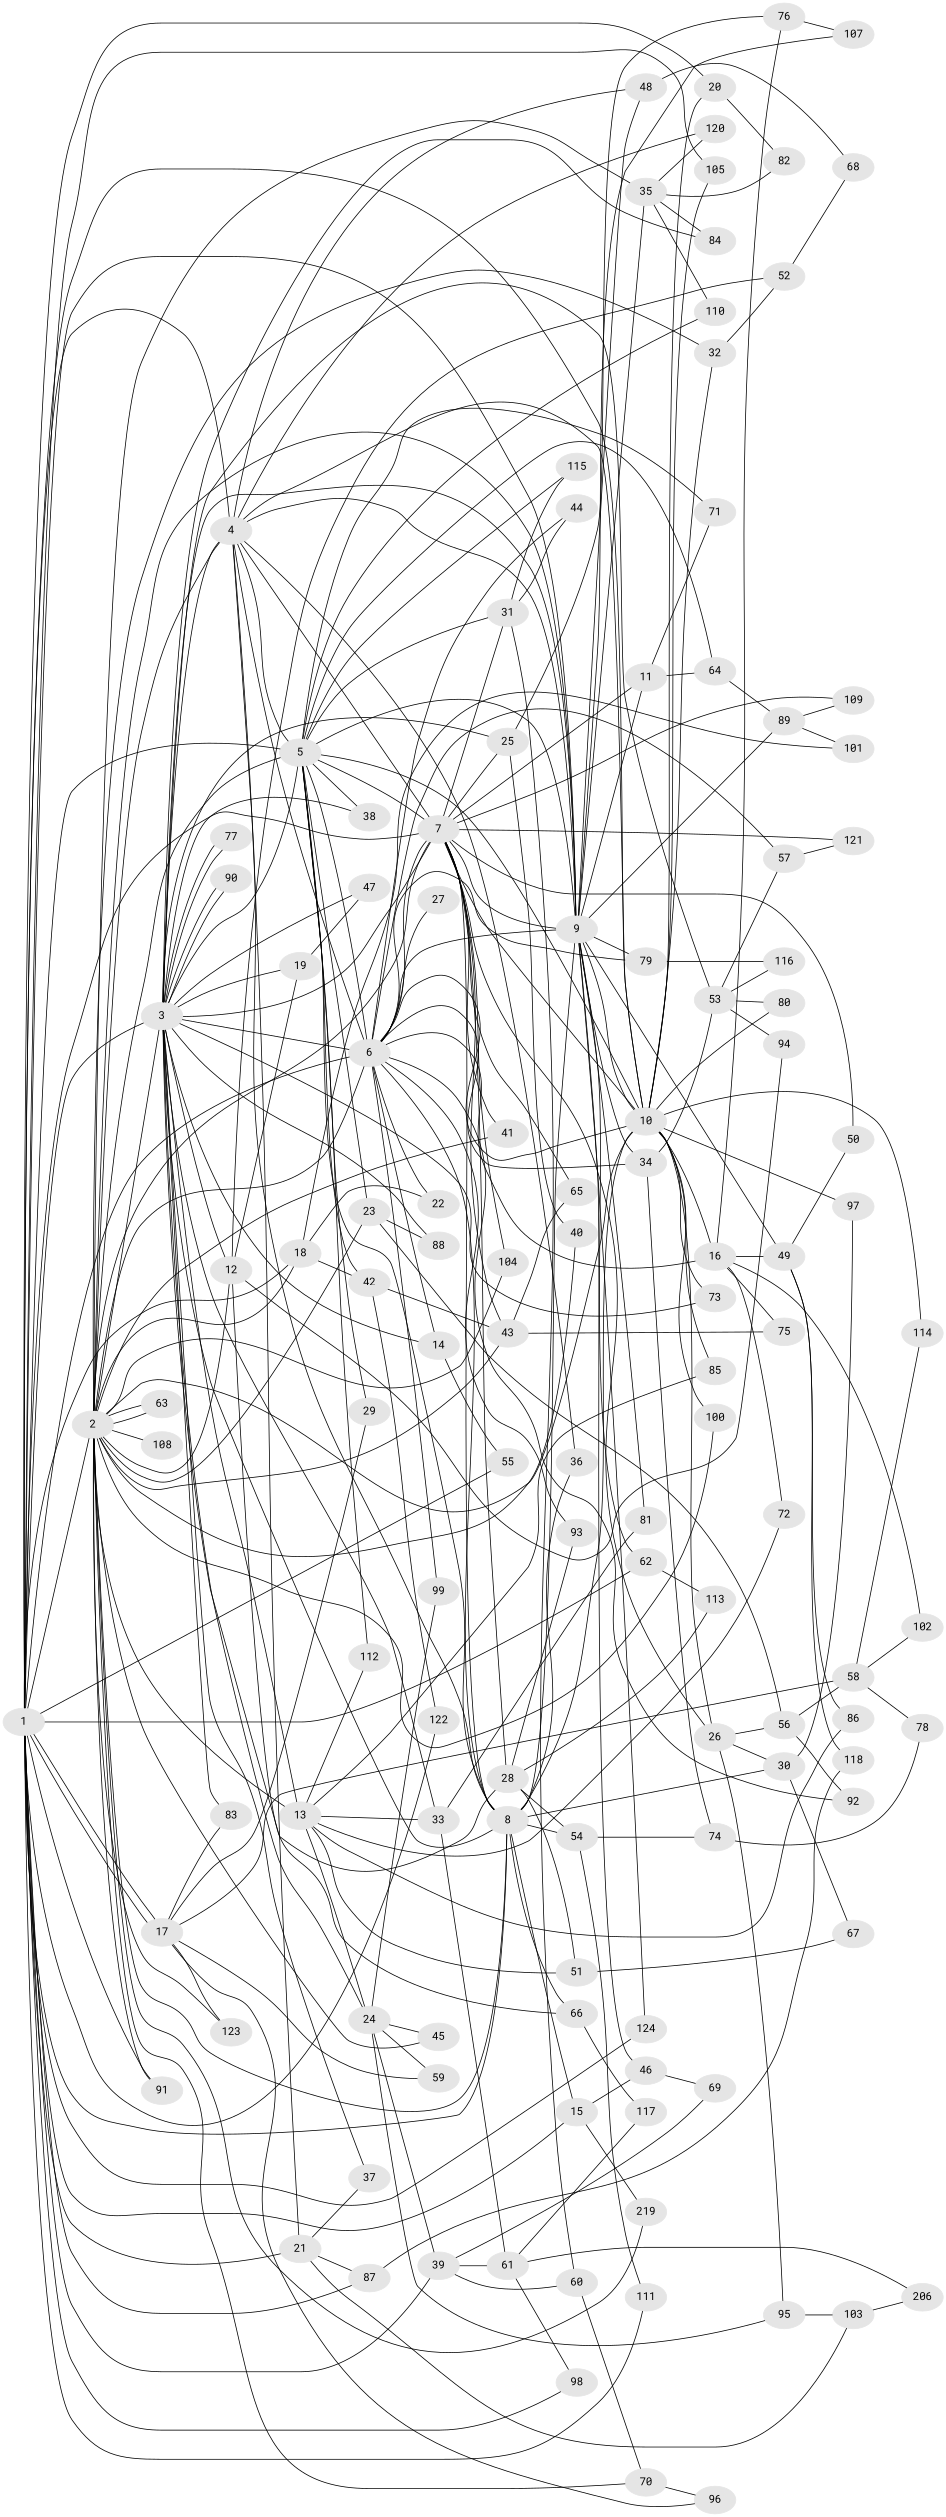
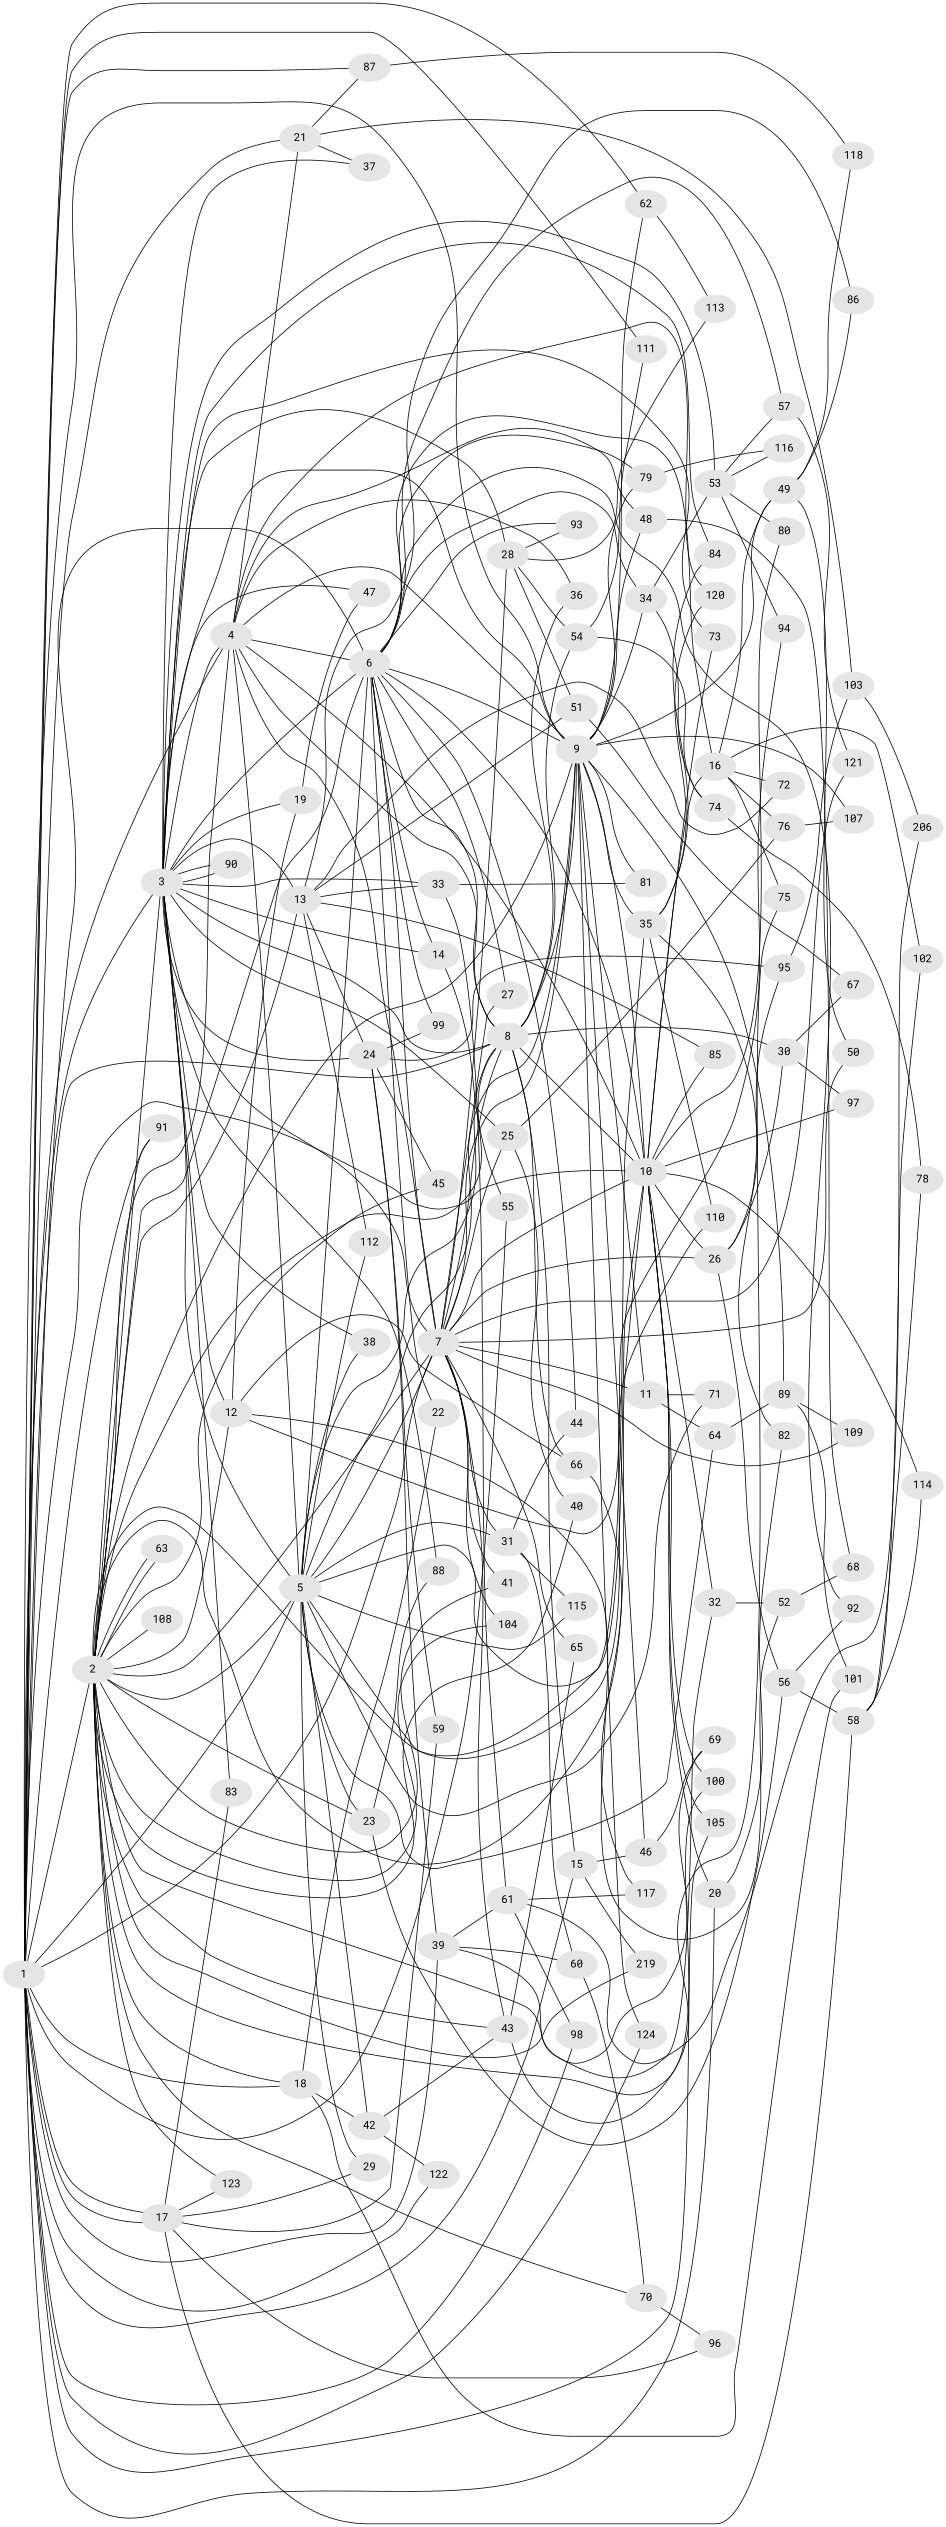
(231, 837) -> none
none -> (465, 1166)
